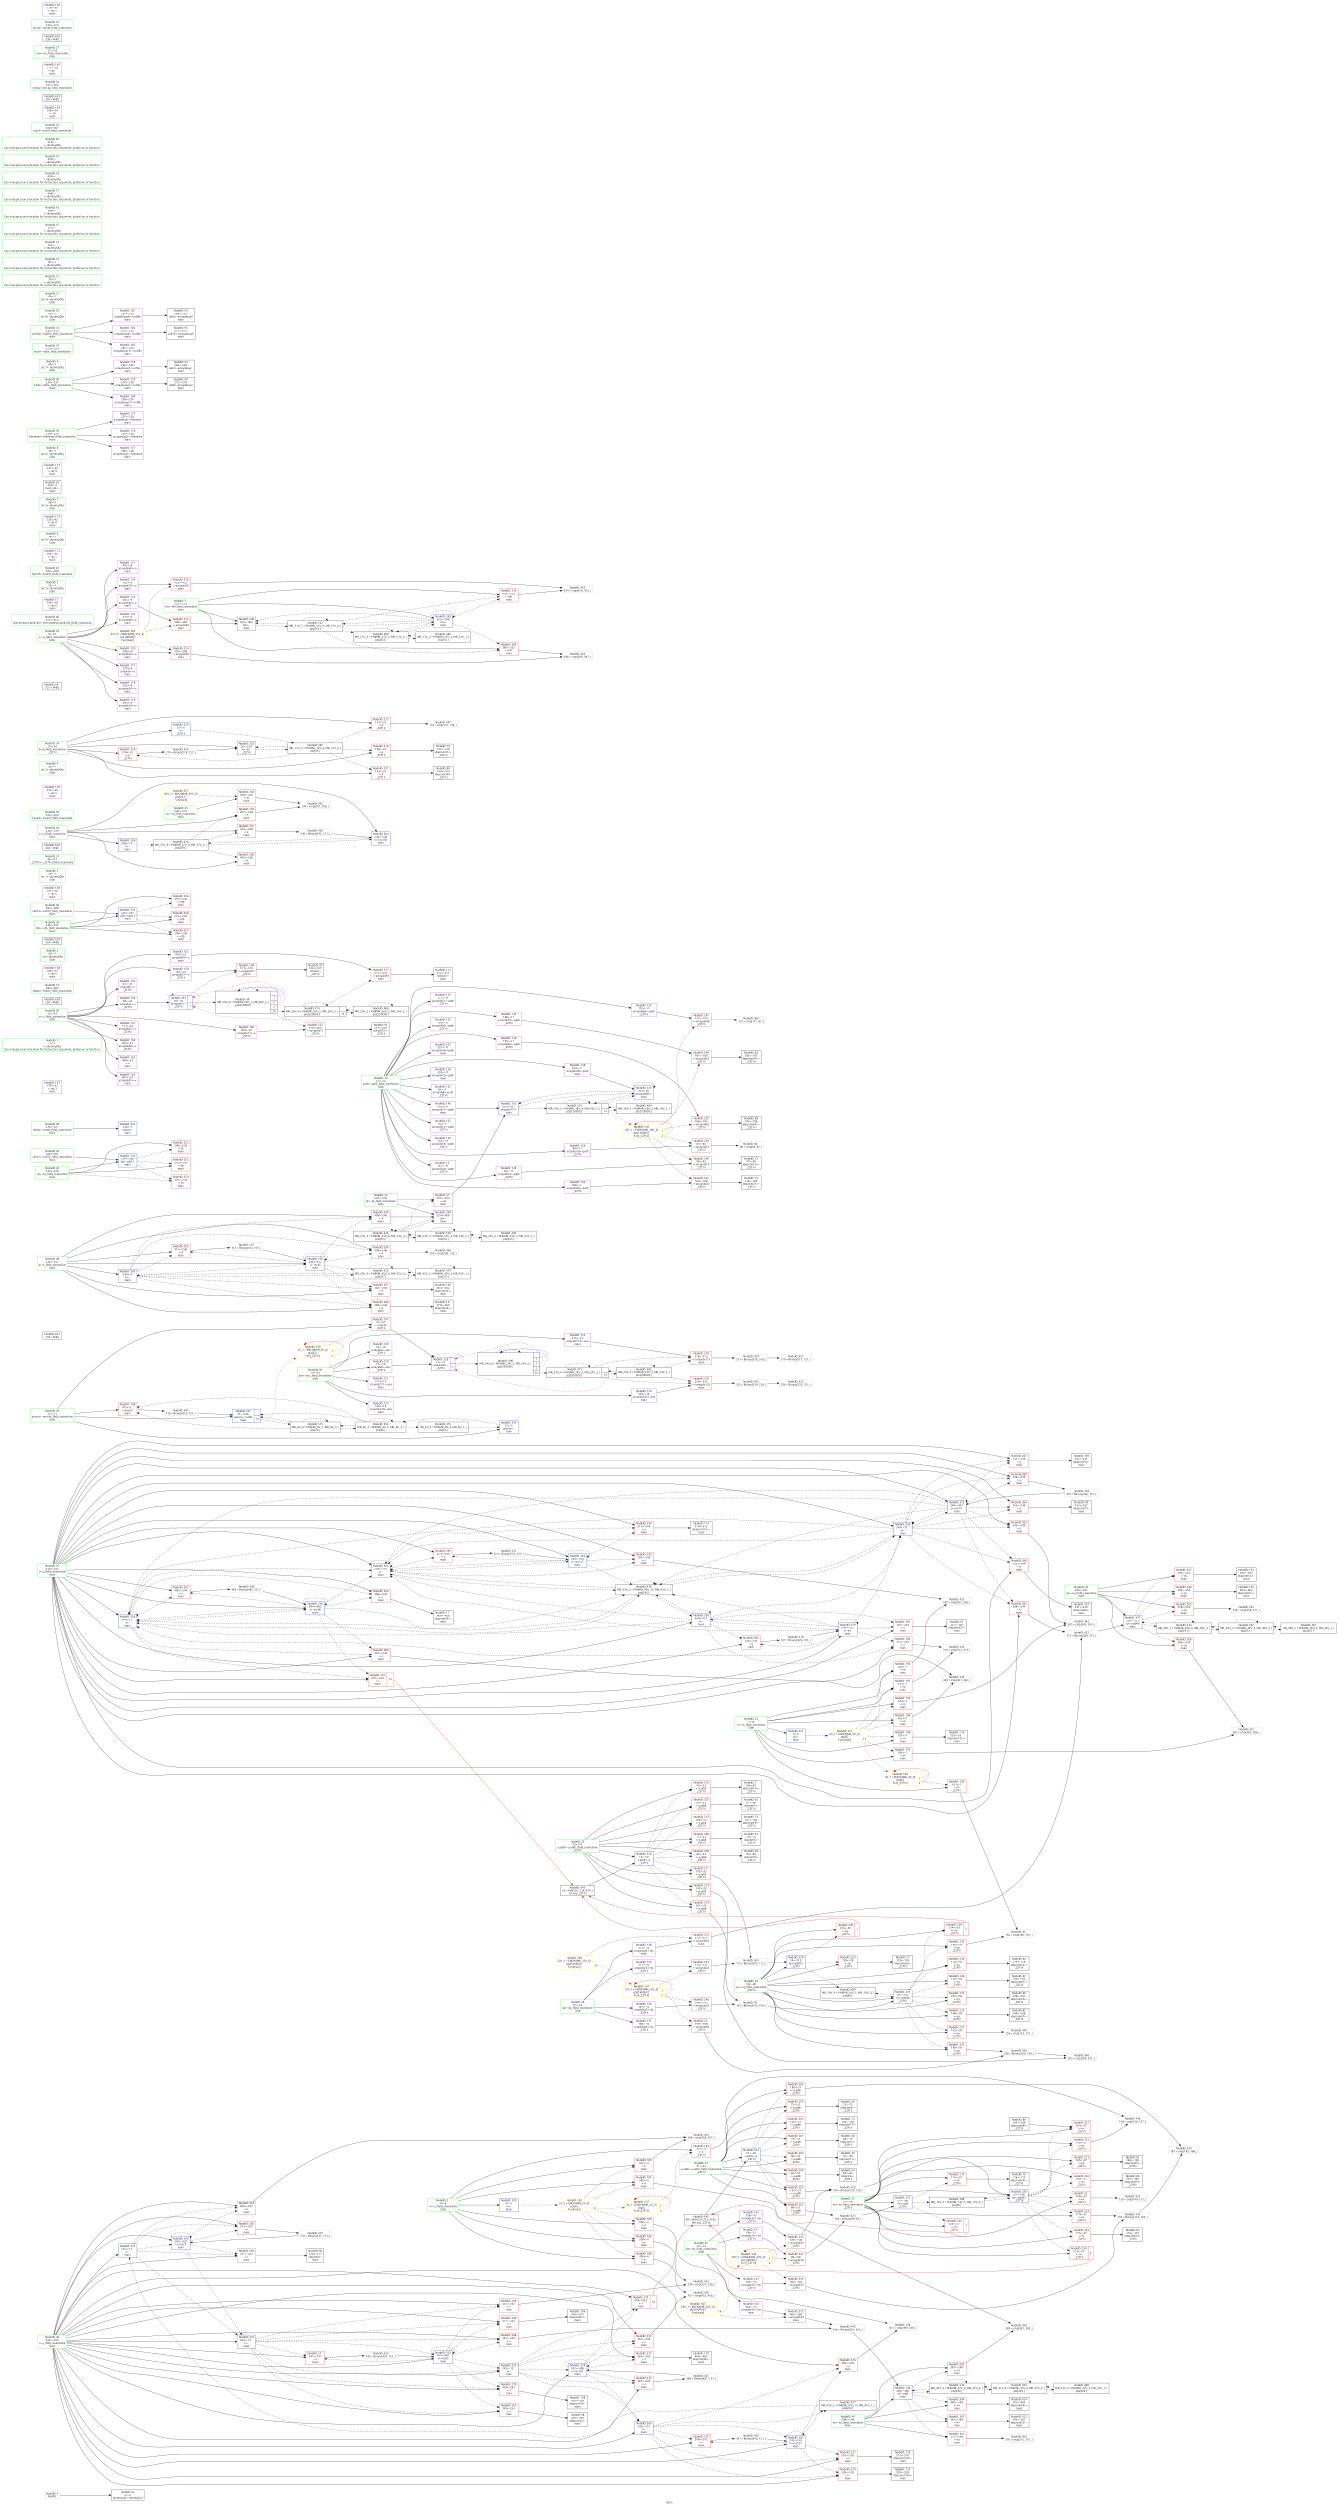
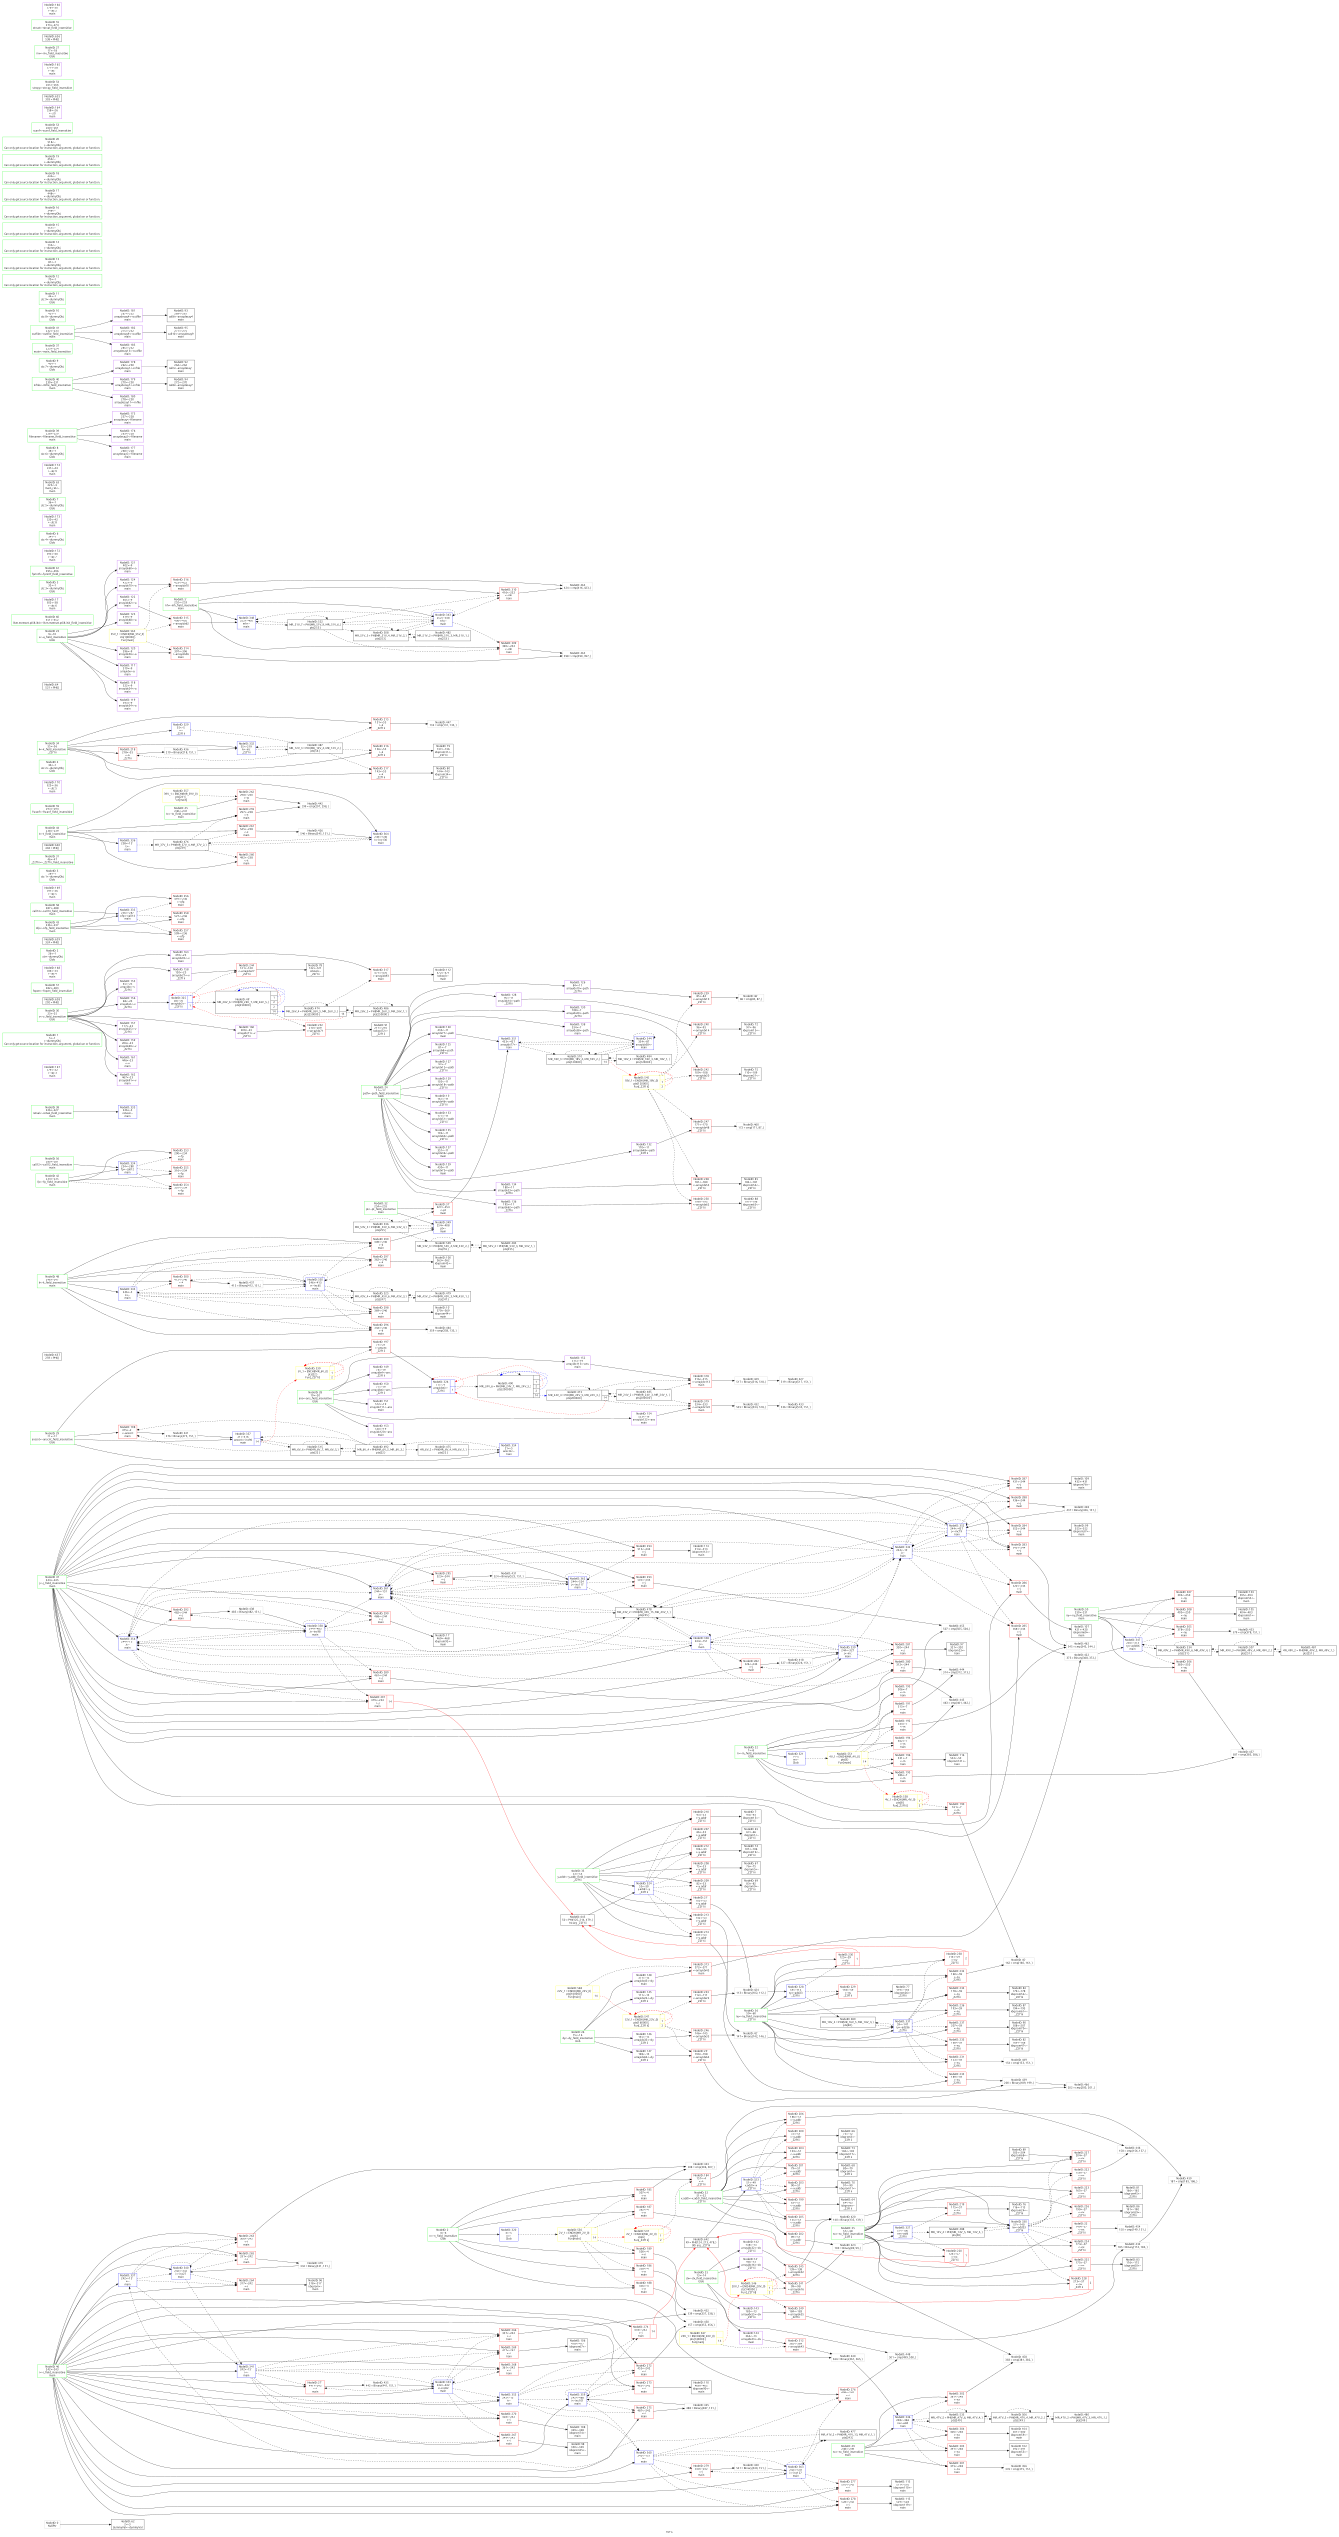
(413, 1235) -> none
